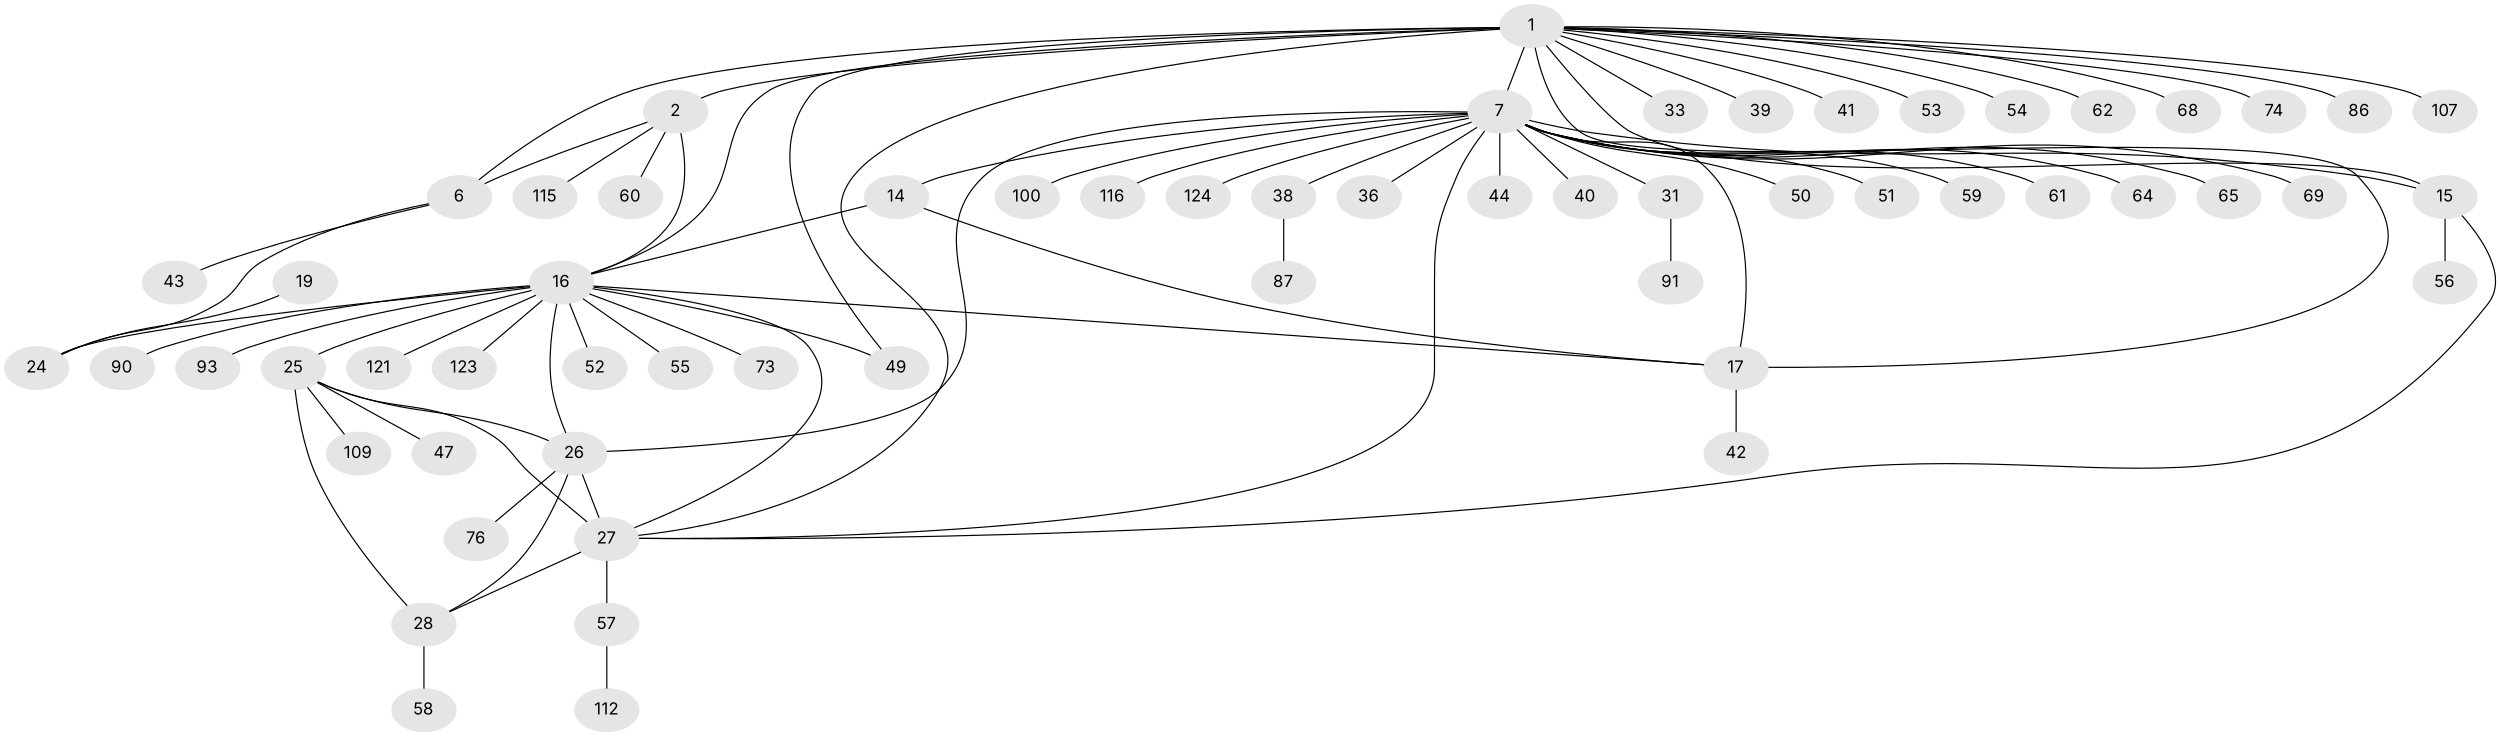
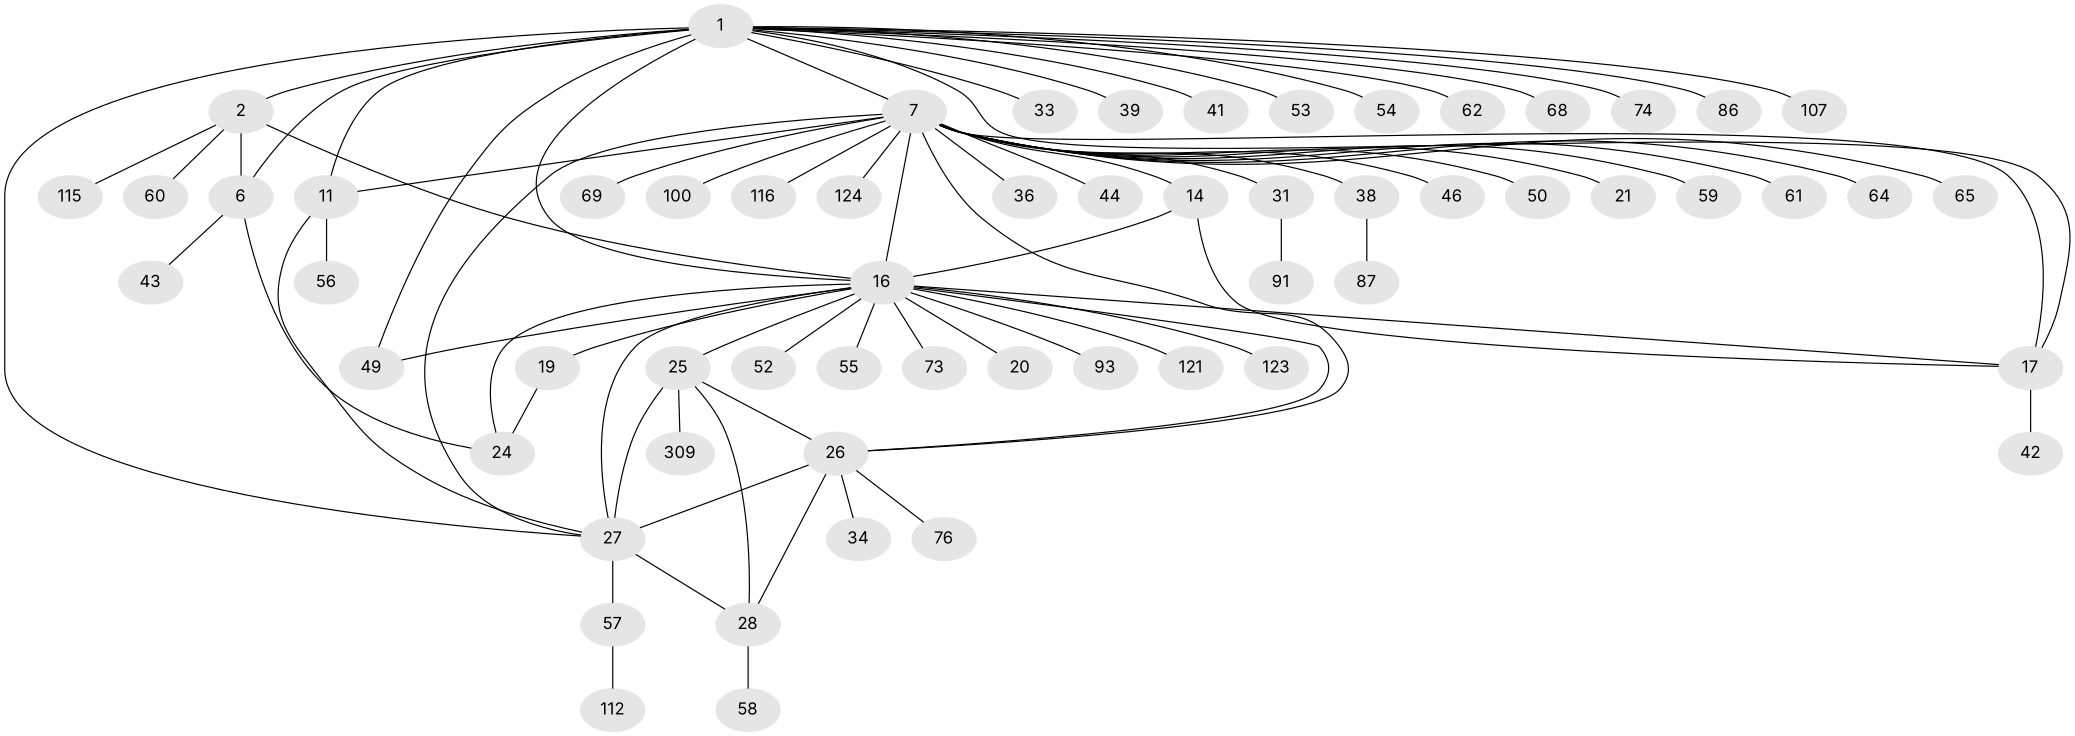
none -> (898, 197)
(1585, 197) -> (1452, 197)
(1887, 197) -> (1623, 197)
(2445, 197) -> (327, 197)
none -> (711, 316)
(122, 368) -> (1020, 368)
(359, 454) -> (680, 454)
(444, 454) -> none
none -> (859, 539)
